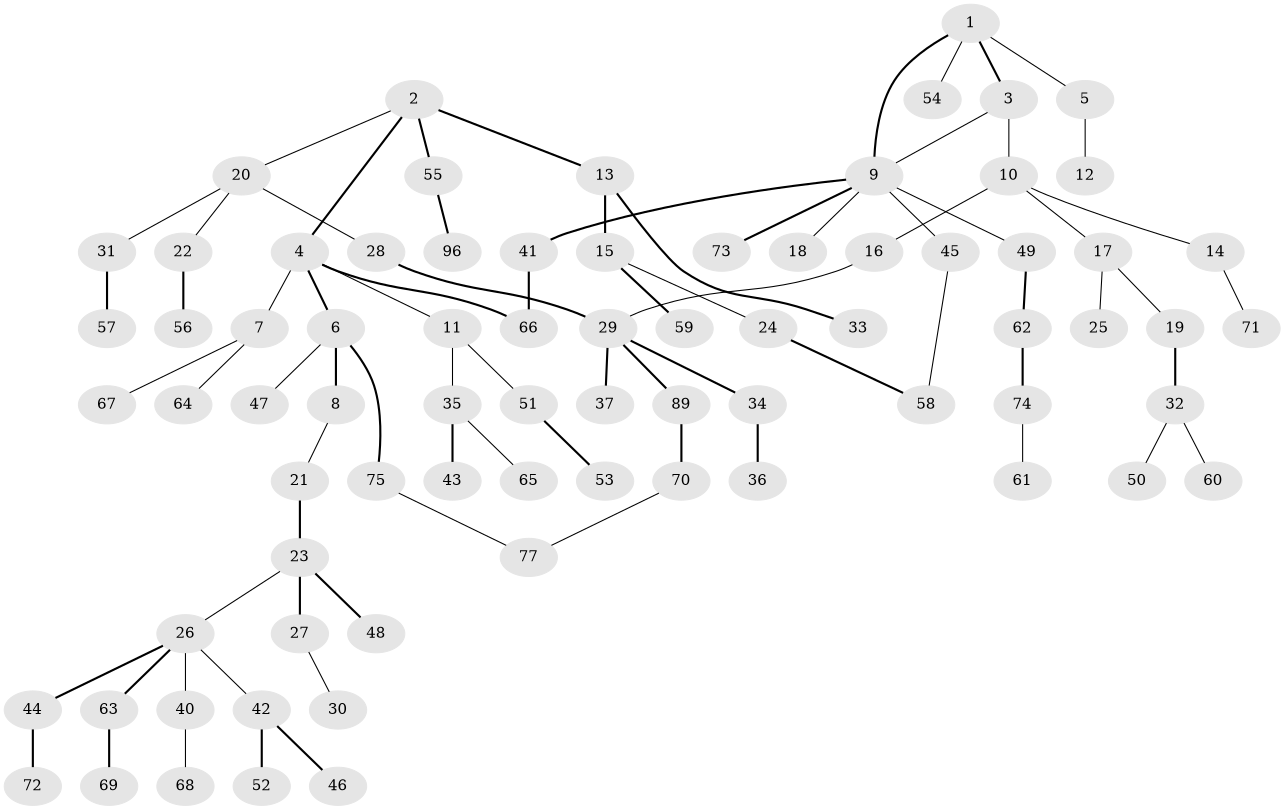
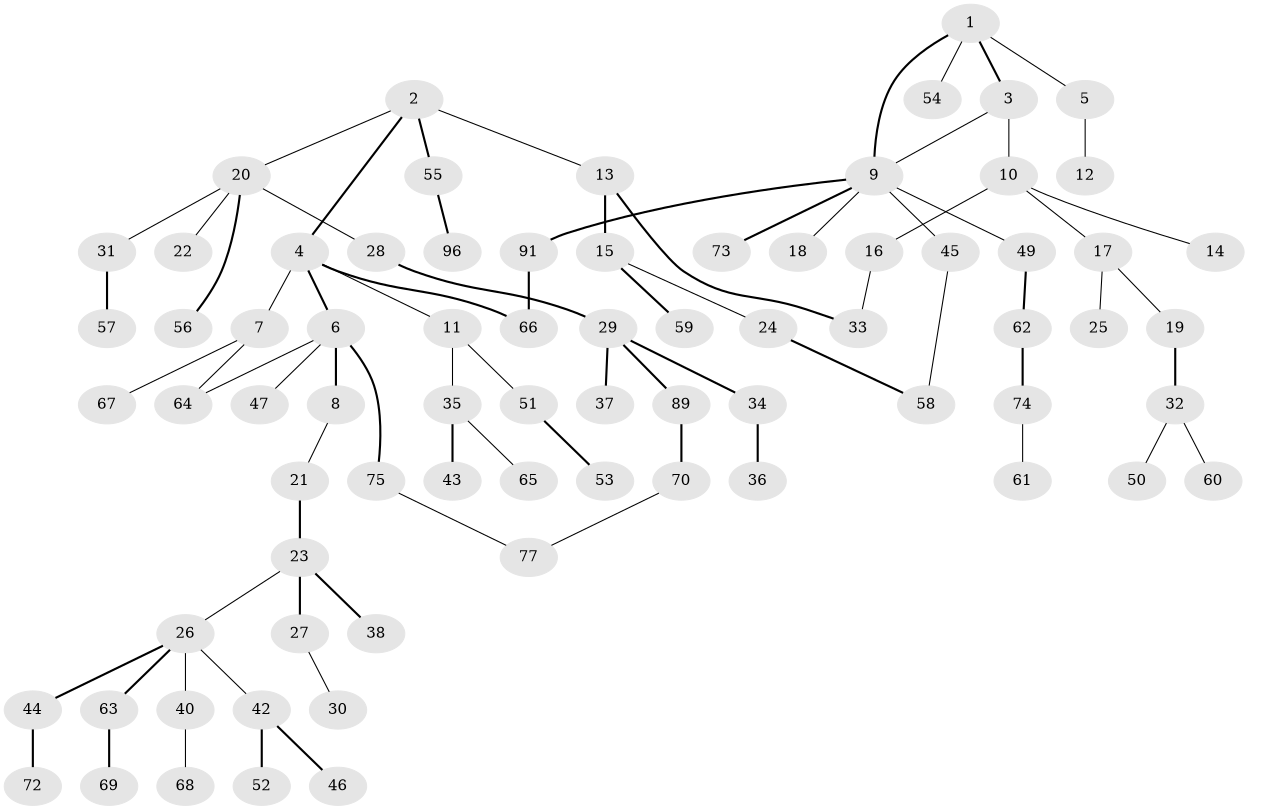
(510, 138) -> (510, 138)
(529, 252) -> (529, 252)
(183, 290) -> (227, 256)
(747, 290) -> (866, 290)
(1252, 329) -> none
none -> (260, 367)
(376, 634) -> (376, 634)
